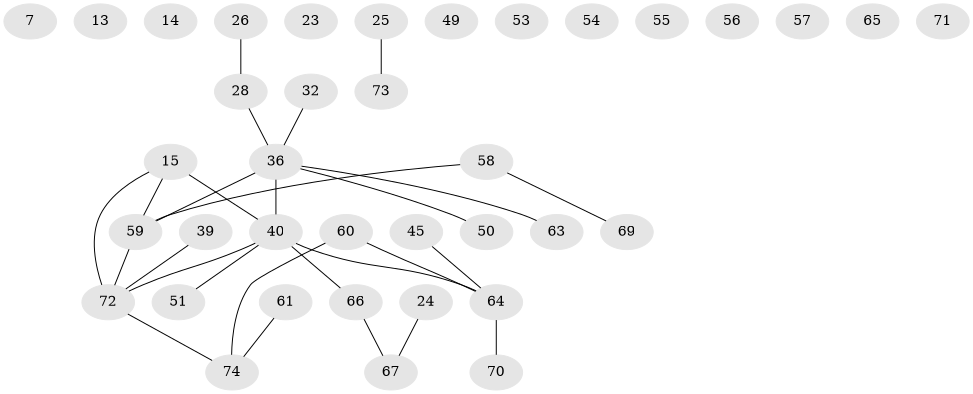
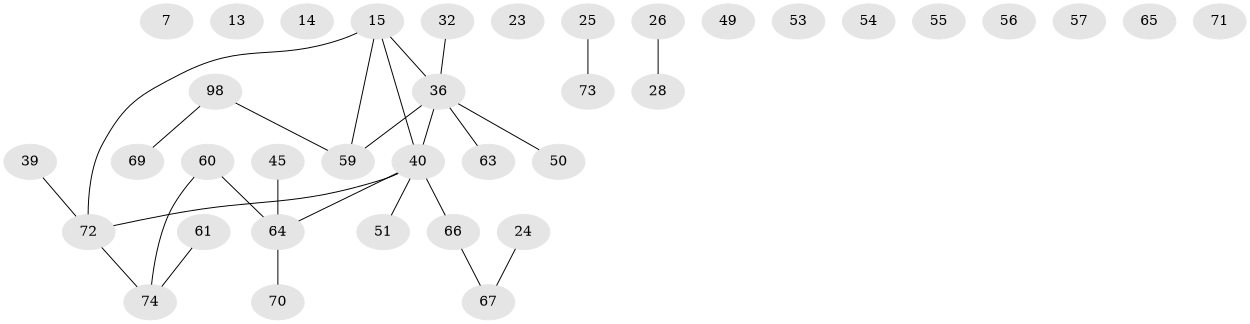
(258, 127) -> (408, 57)
(487, 162) -> (215, 92)
(122, 267) -> none
